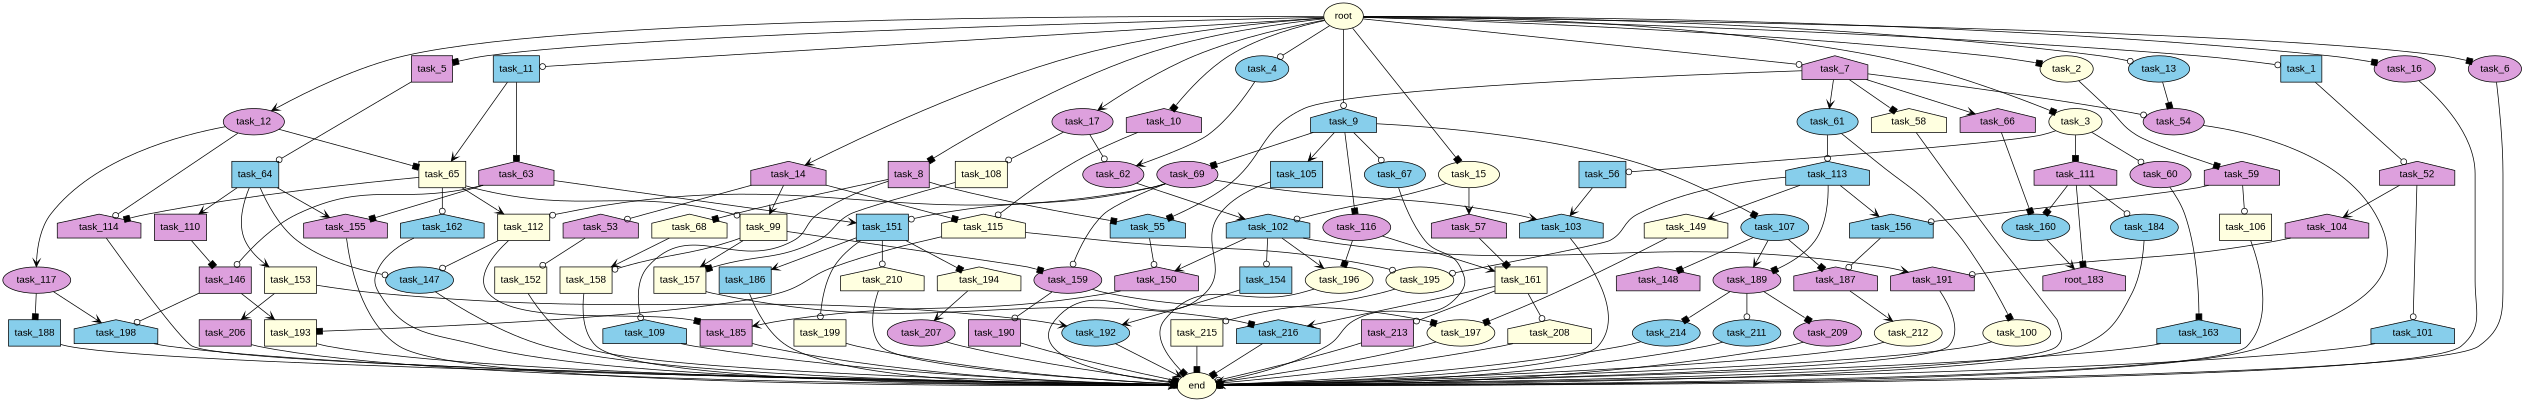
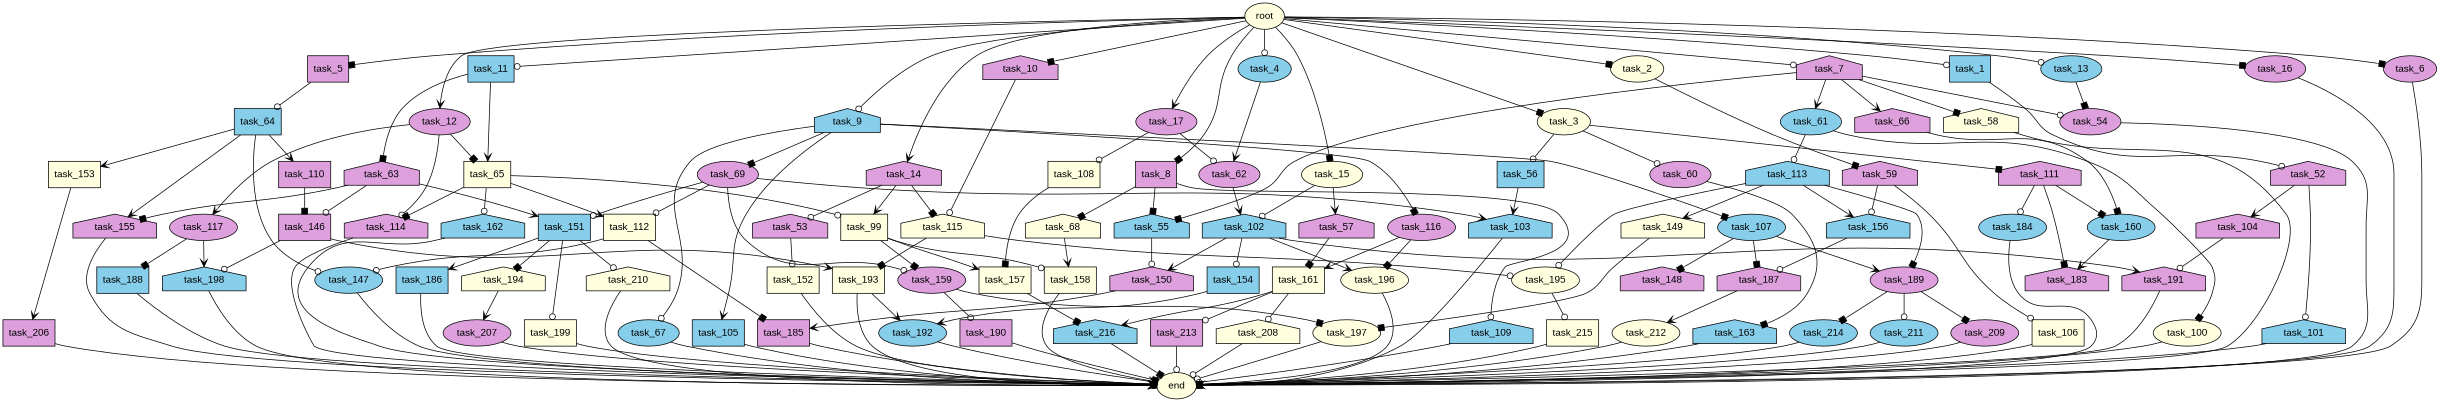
(2084, 280) -> (2067, 280)
(669, 305) -> (883, 304)
